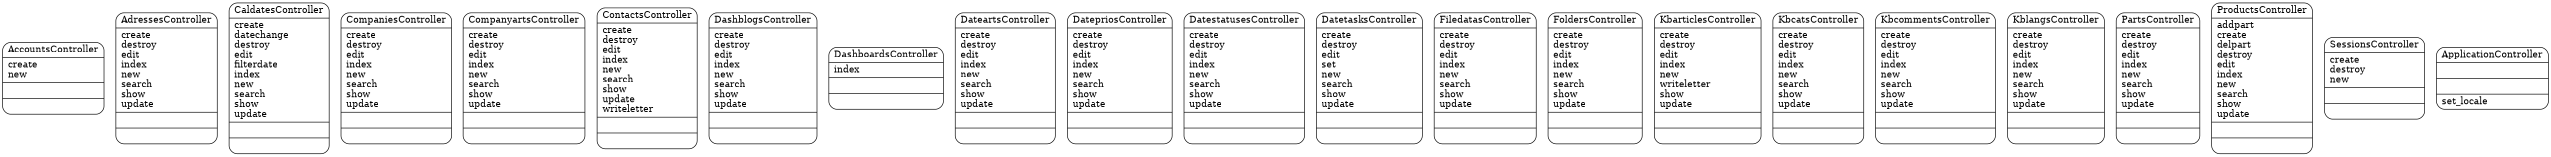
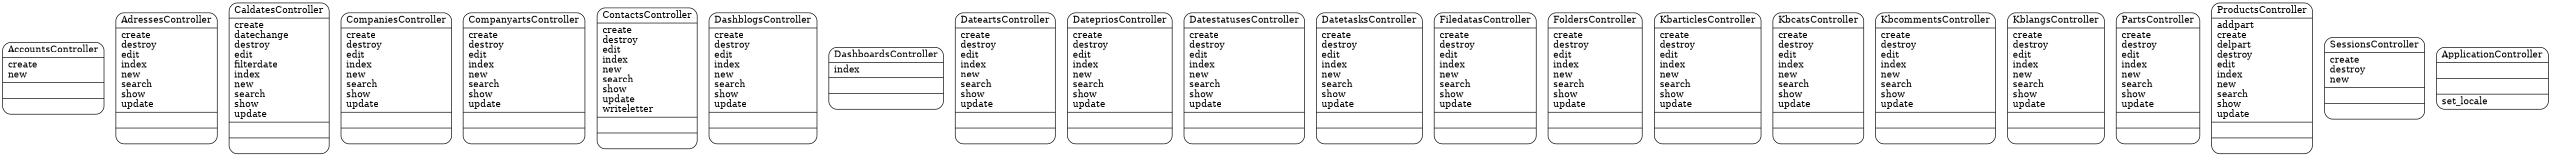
(1329, 65) -> (1335, 65)
(1685, 85) -> (1675, 85)
